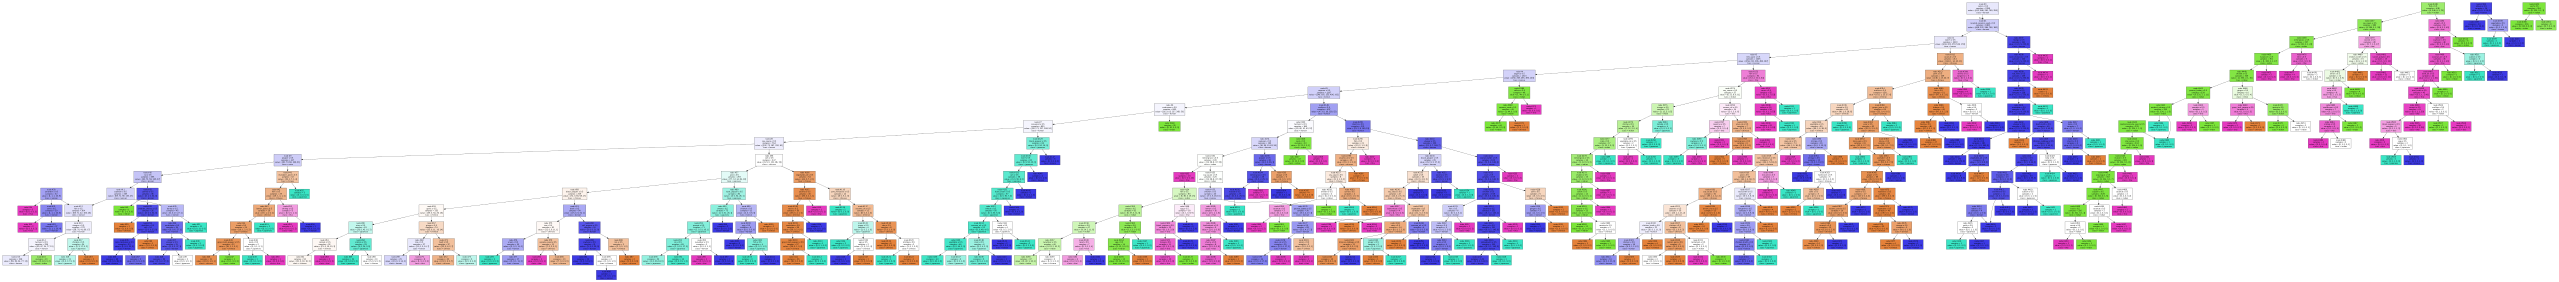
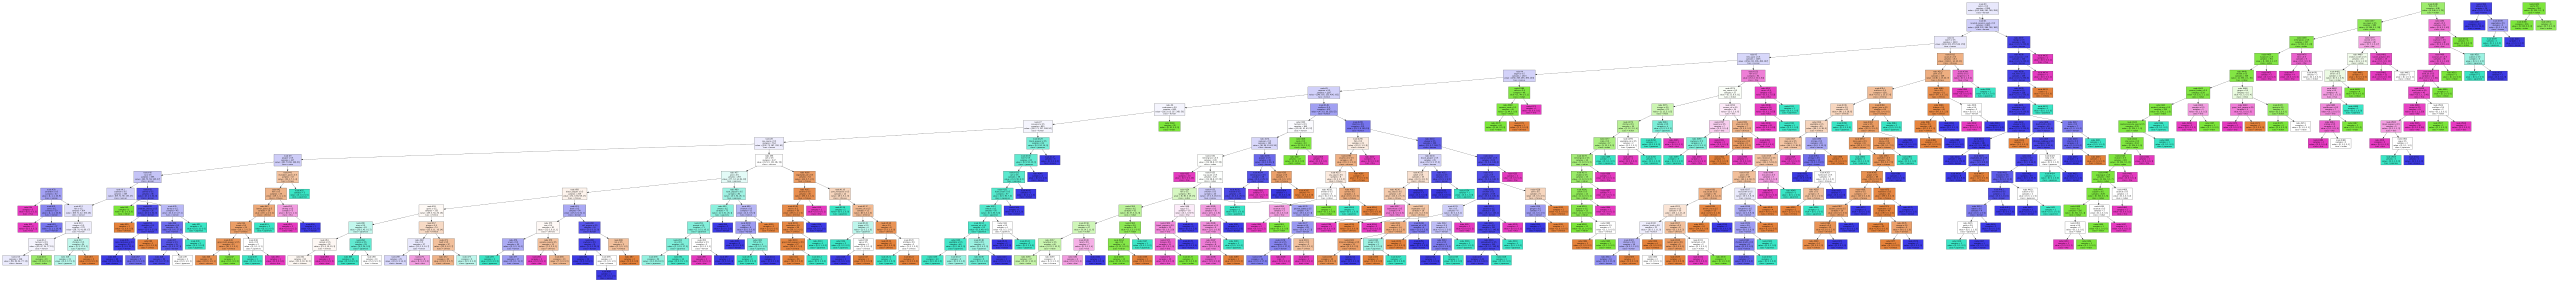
(2171, 126) -> (2147, 118)
none -> (1674, 143)
(1184, 184) -> (1198, 185)
(1992, 210) -> (1988, 202)
(1448, 219) -> (1412, 218)
(1664, 252) -> (1652, 252)
(1281, 259) -> (1281, 259)
